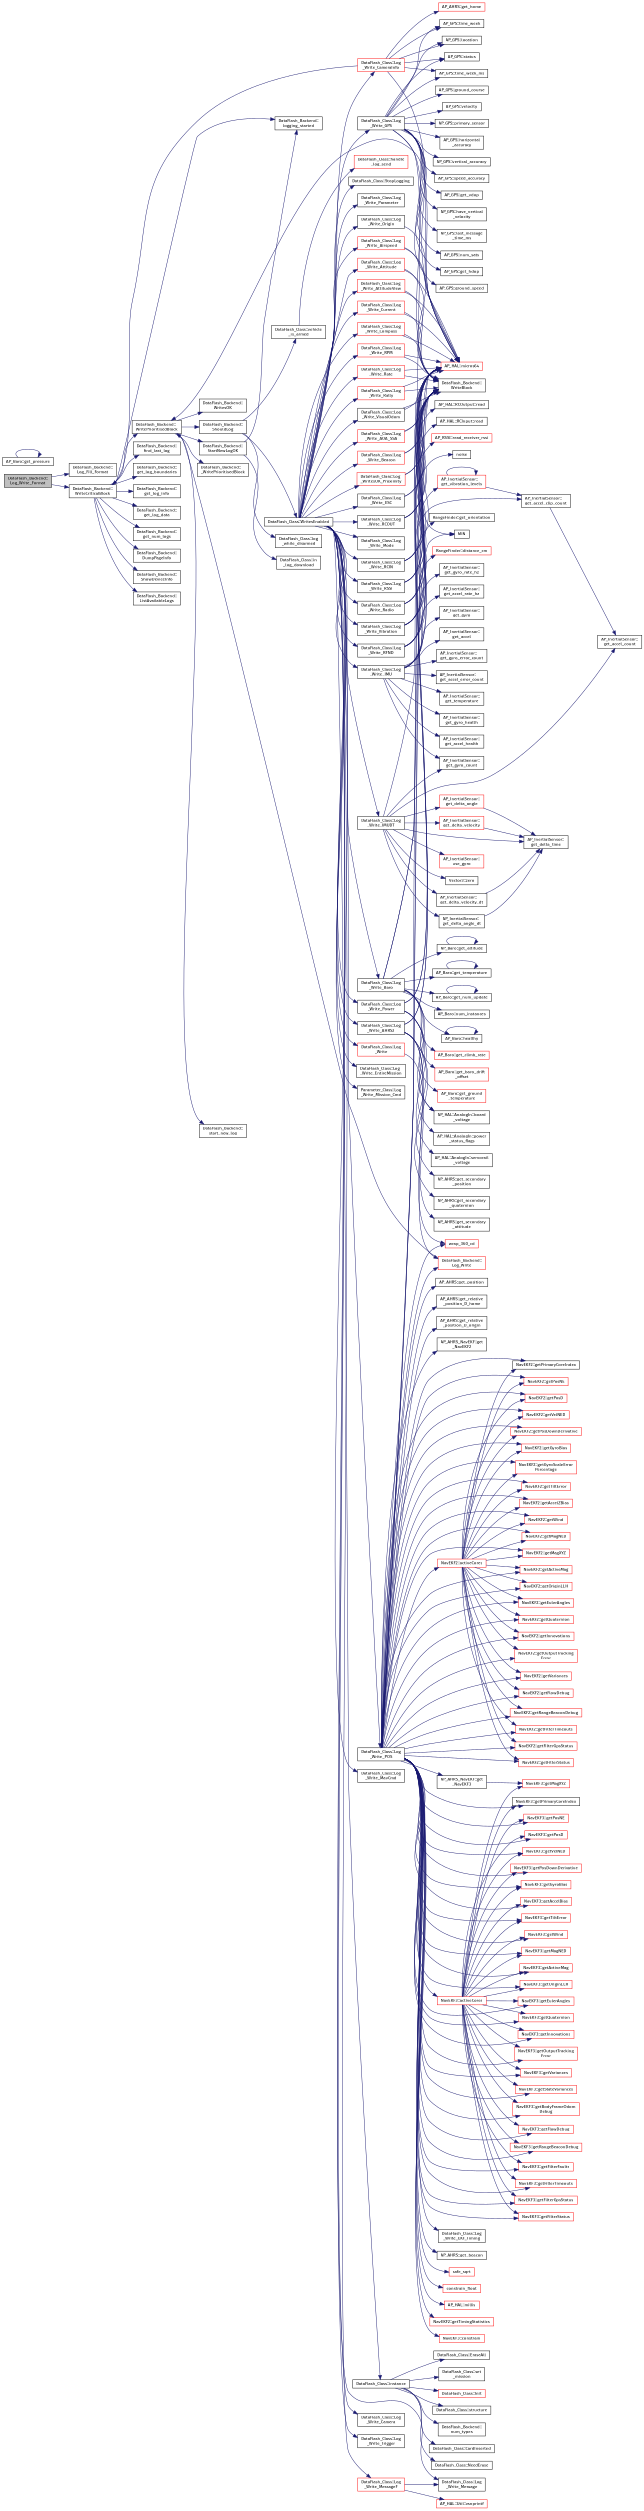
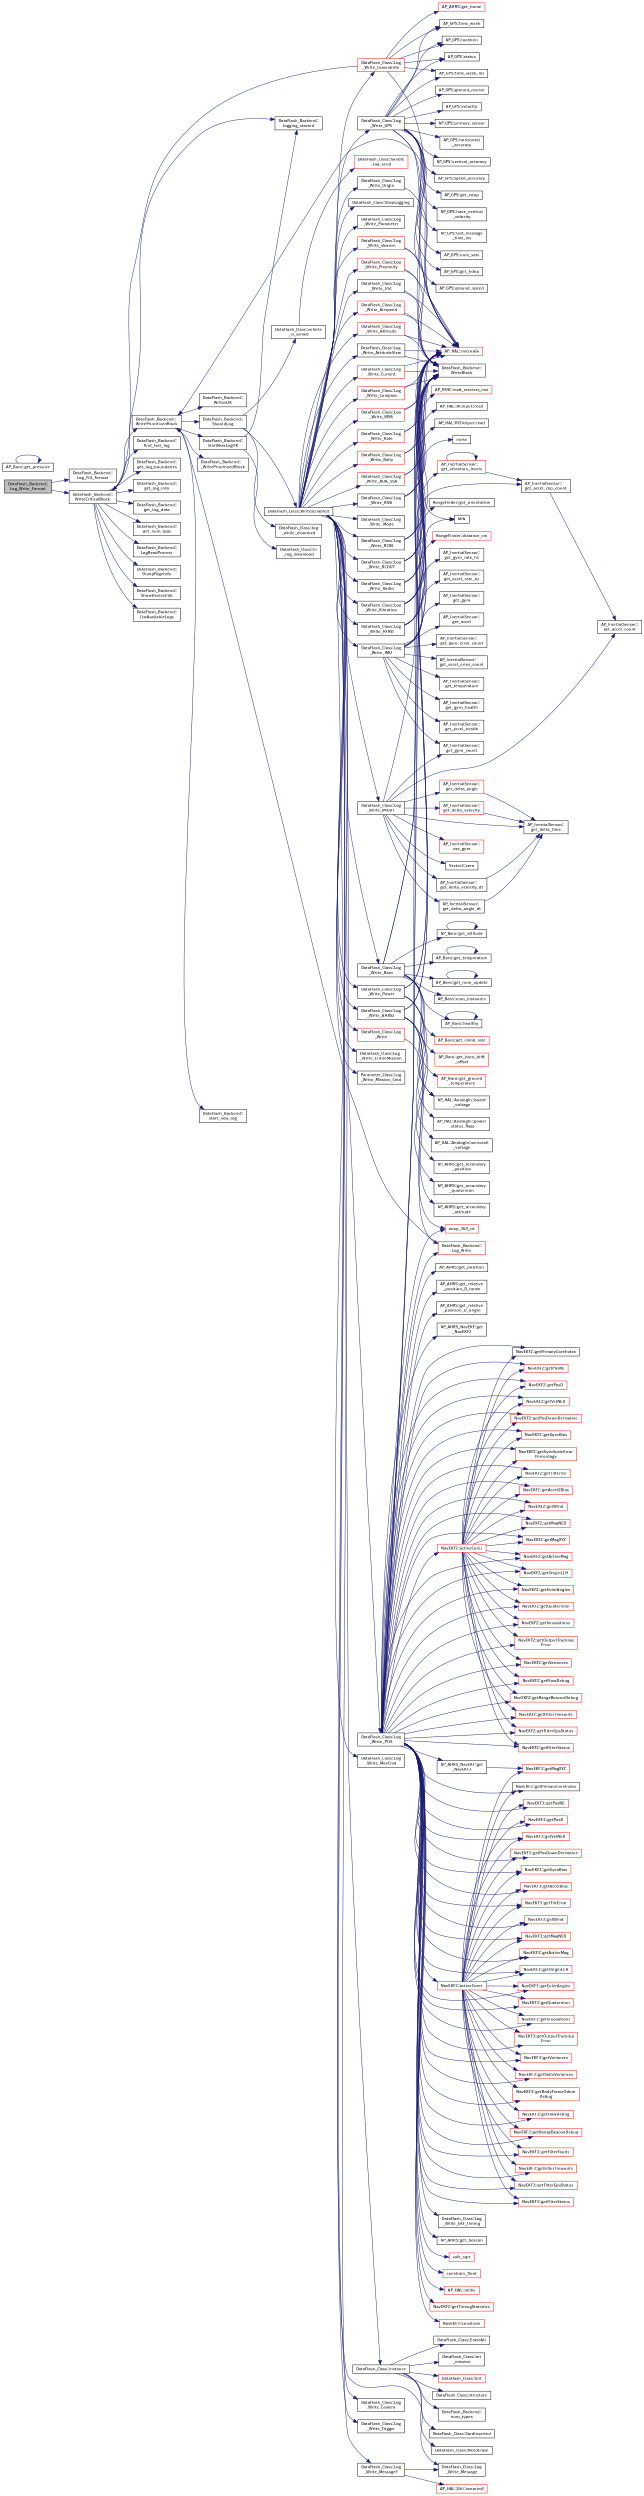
(381, 286) -> (381, 350)
(381, 415) -> none
(381, 479) -> (381, 265)
none -> (157, 550)
(381, 2485) -> (381, 2470)
